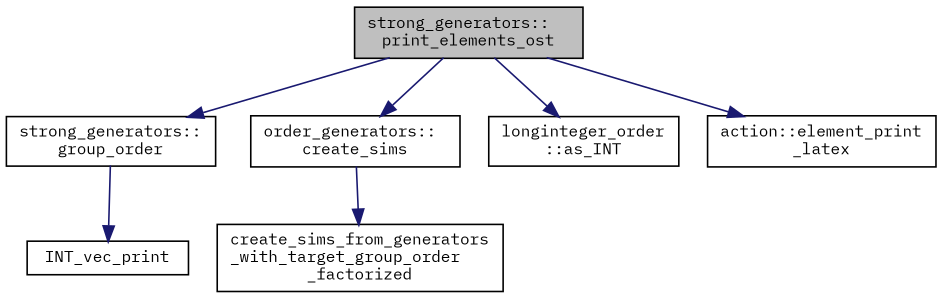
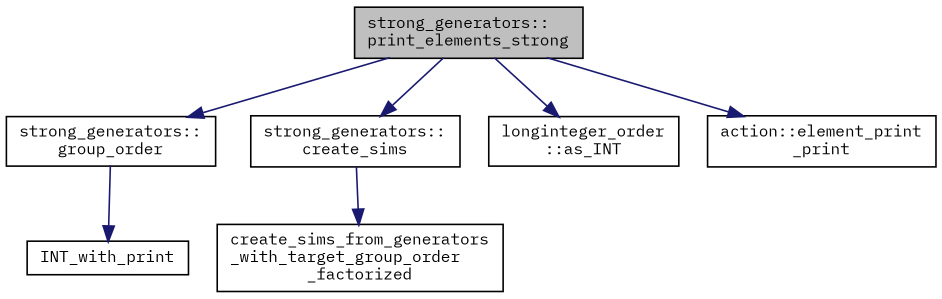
(469, 33) -> (469, 33)
(355, 141) -> (355, 141)
(822, 141) -> (822, 141)
(108, 258) -> (108, 258)
